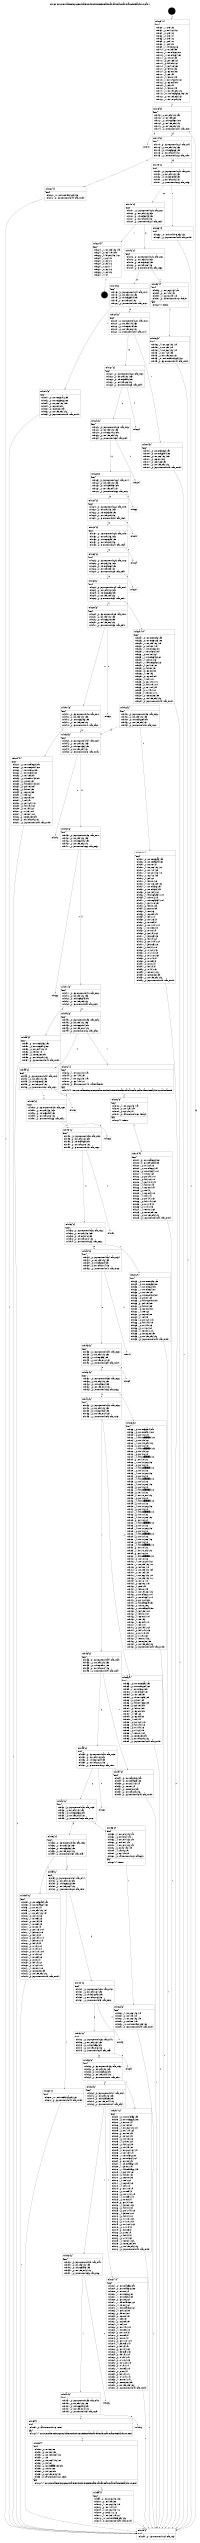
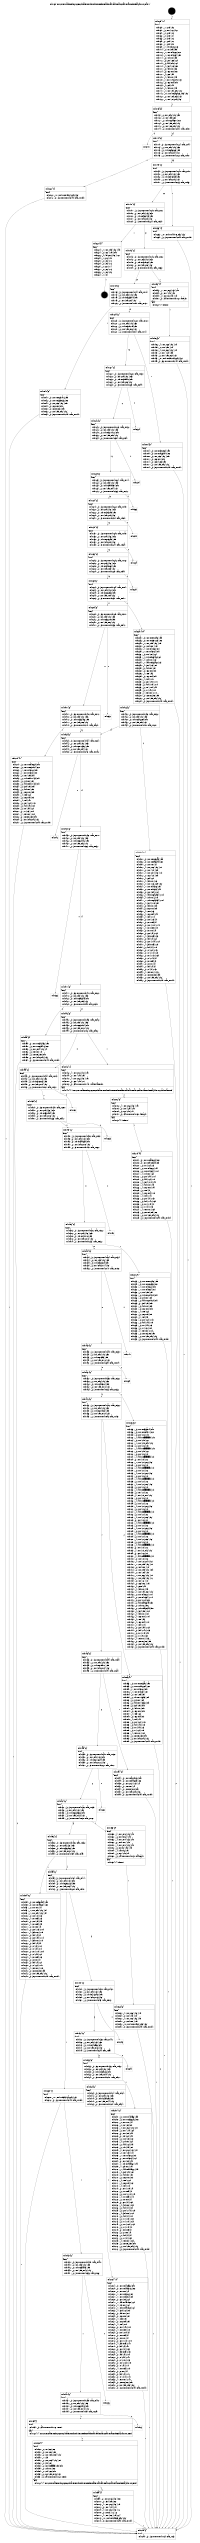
(195, 1336) -> none
(104, 2082) -> none
(94, 2180) -> (73, 2178)
